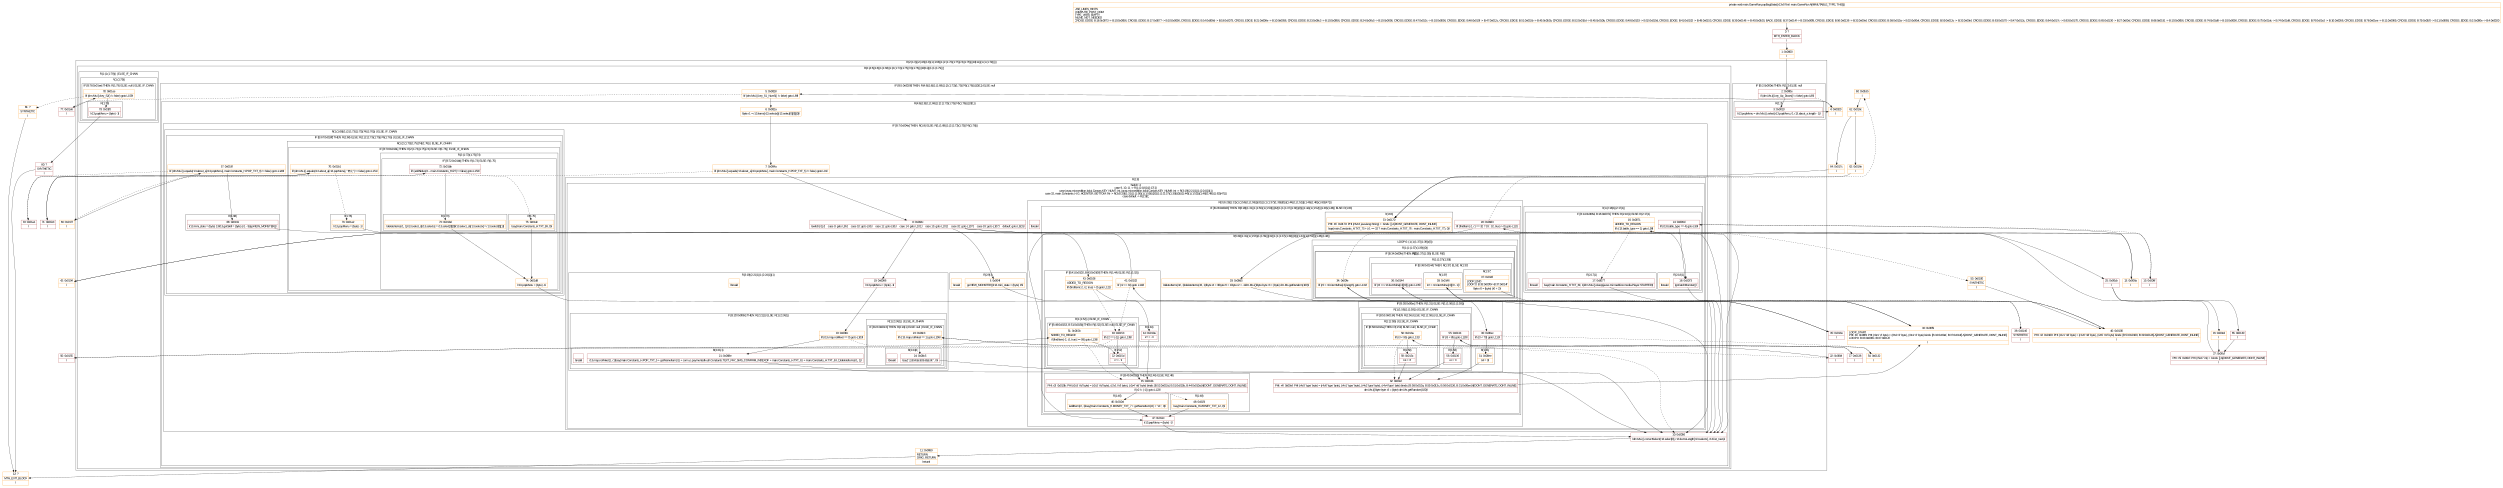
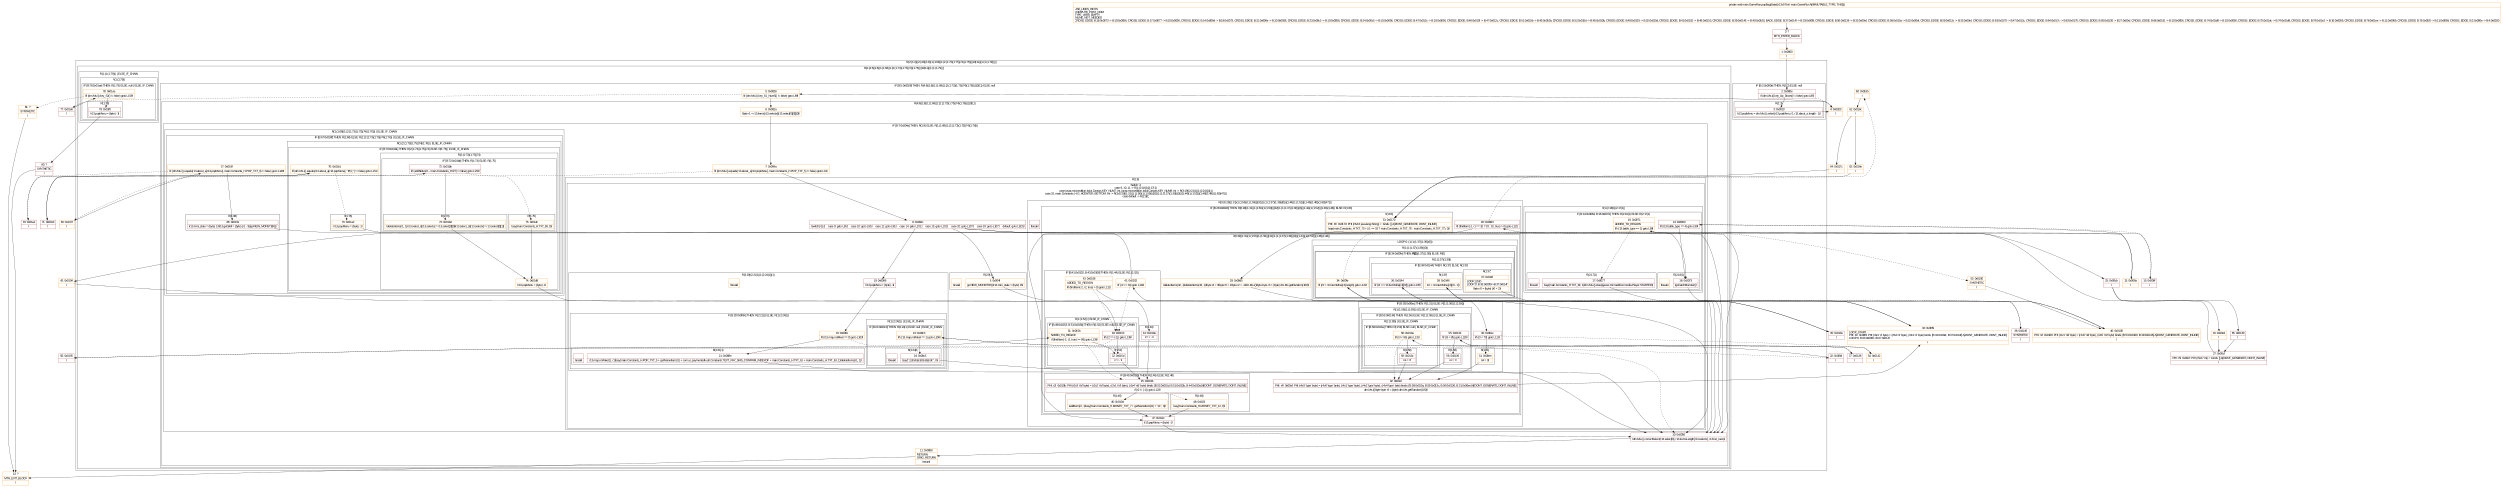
(592, 233) -> (551, 300)
